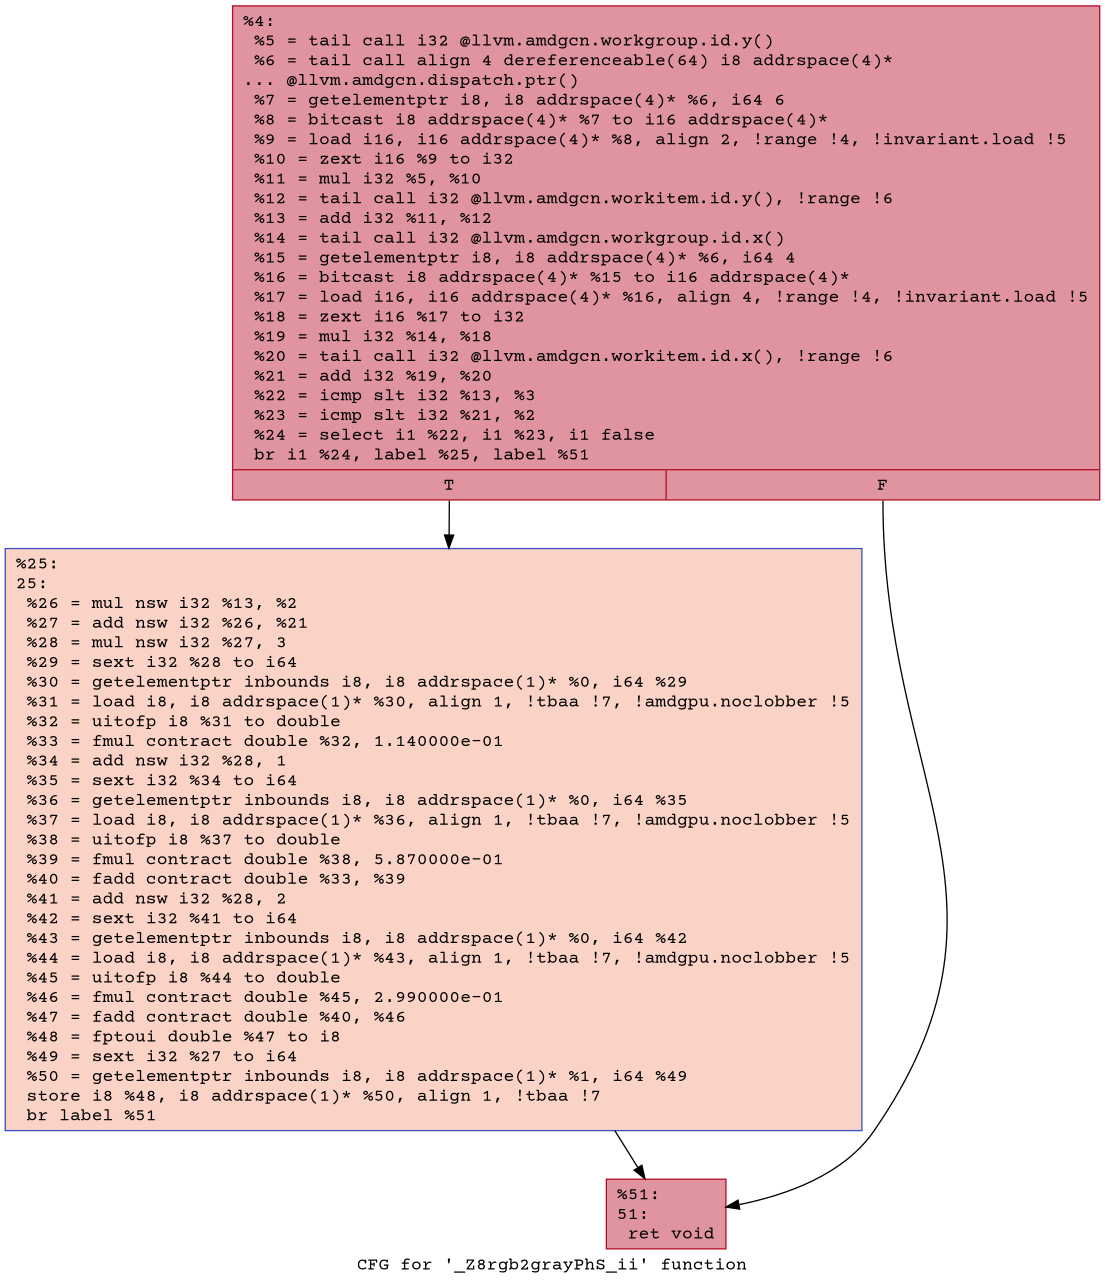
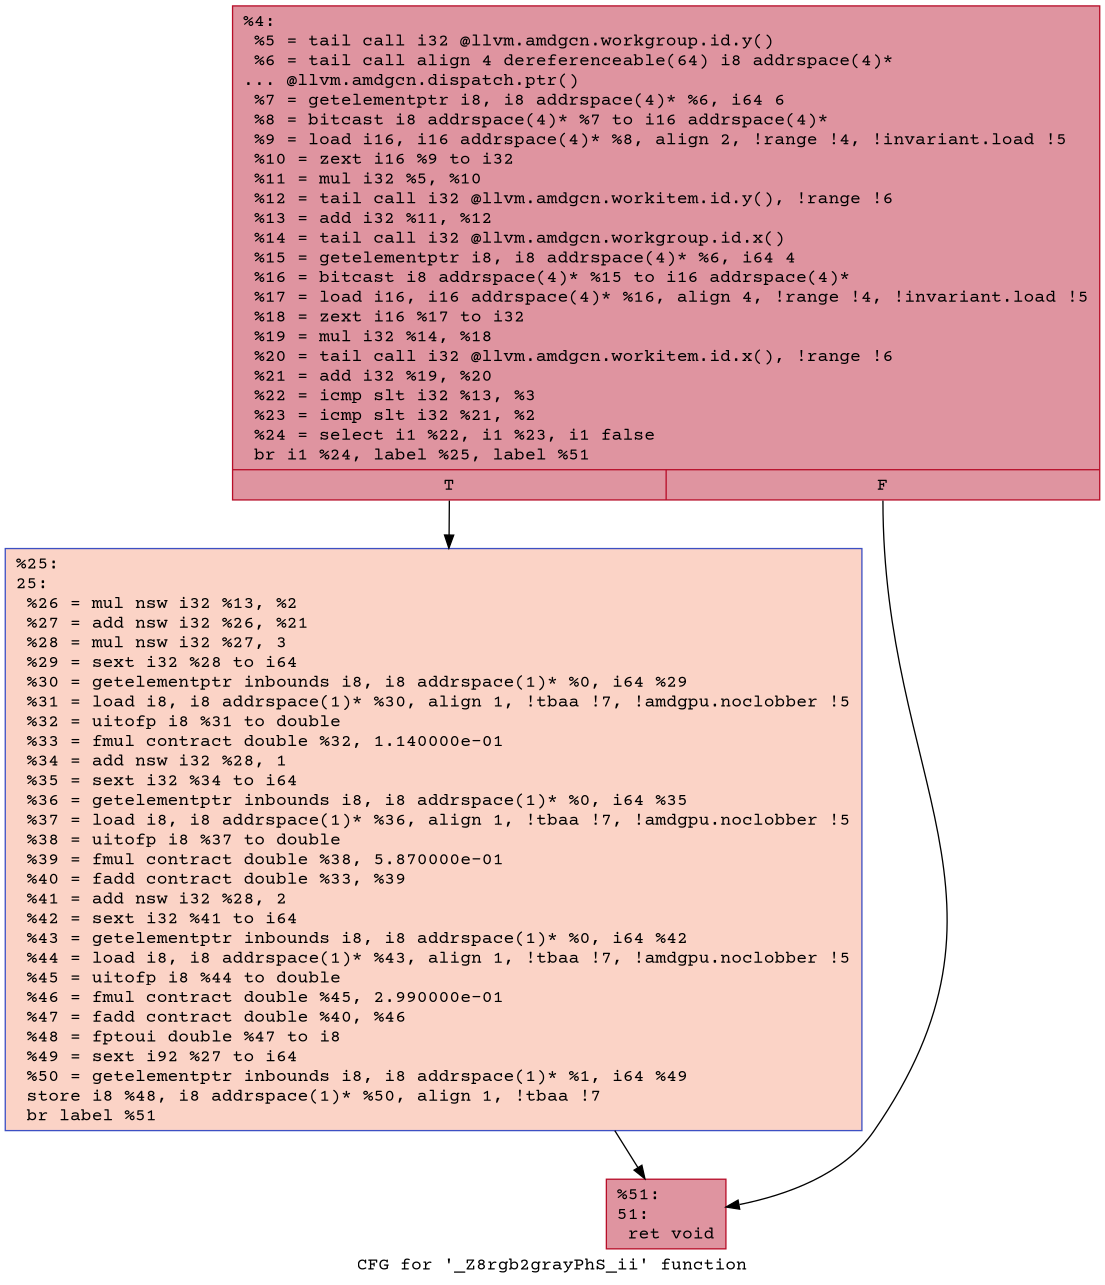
(157, 1056) -> (157, 1056)
